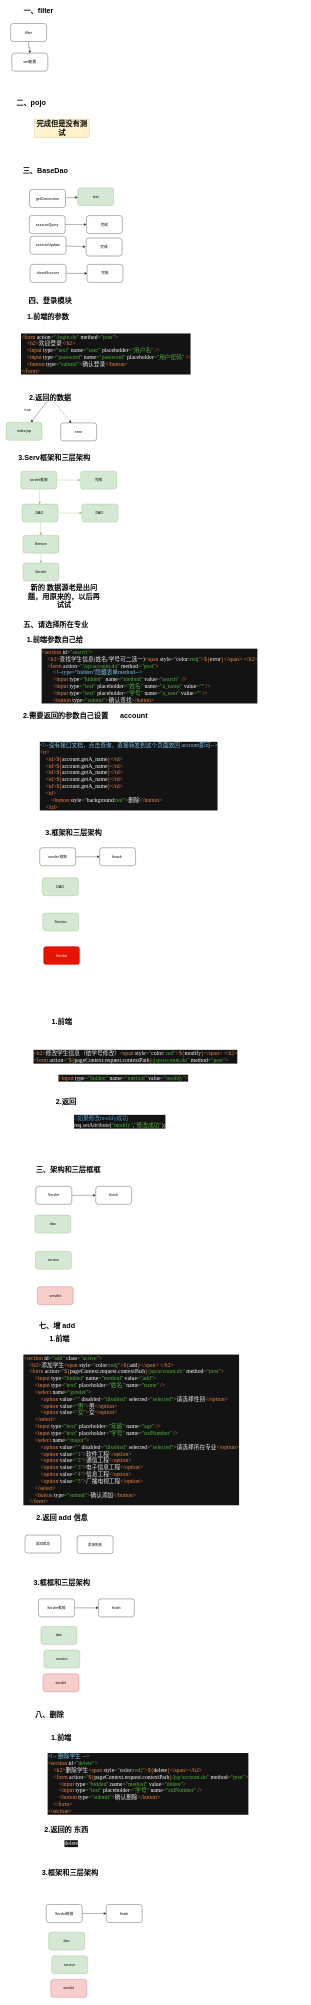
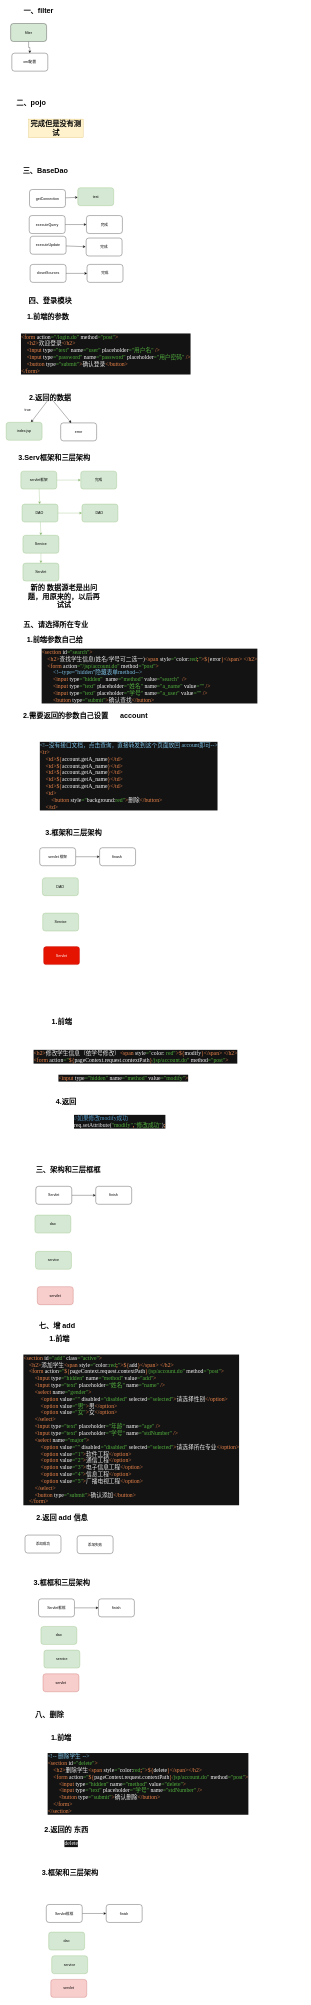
(29, 31) -> (29, 31)
(62, 127) -> (56, 127)
(62, 410) -> (62, 410)
(66, 1102) -> (66, 1102)
